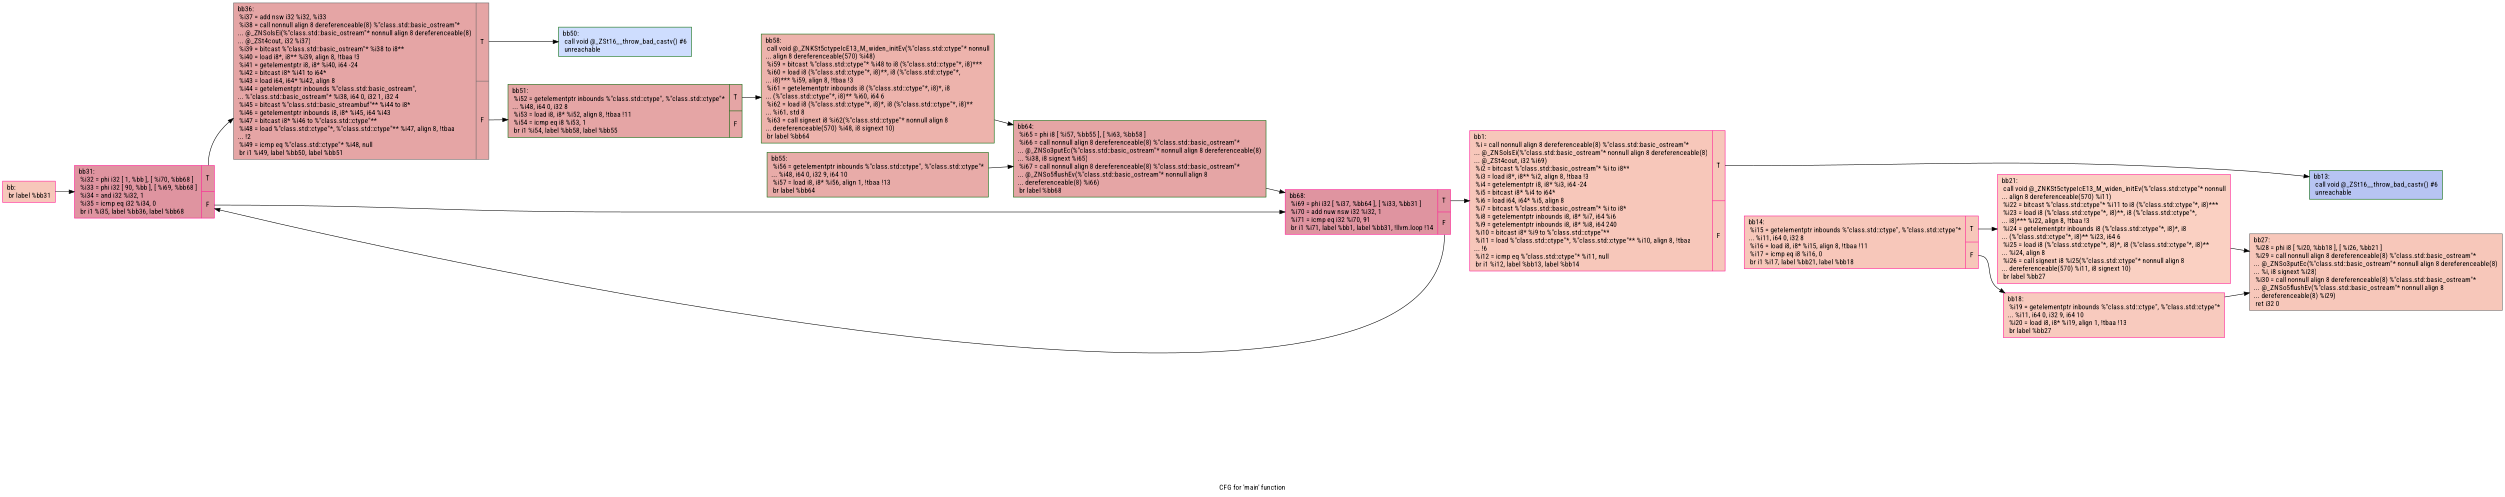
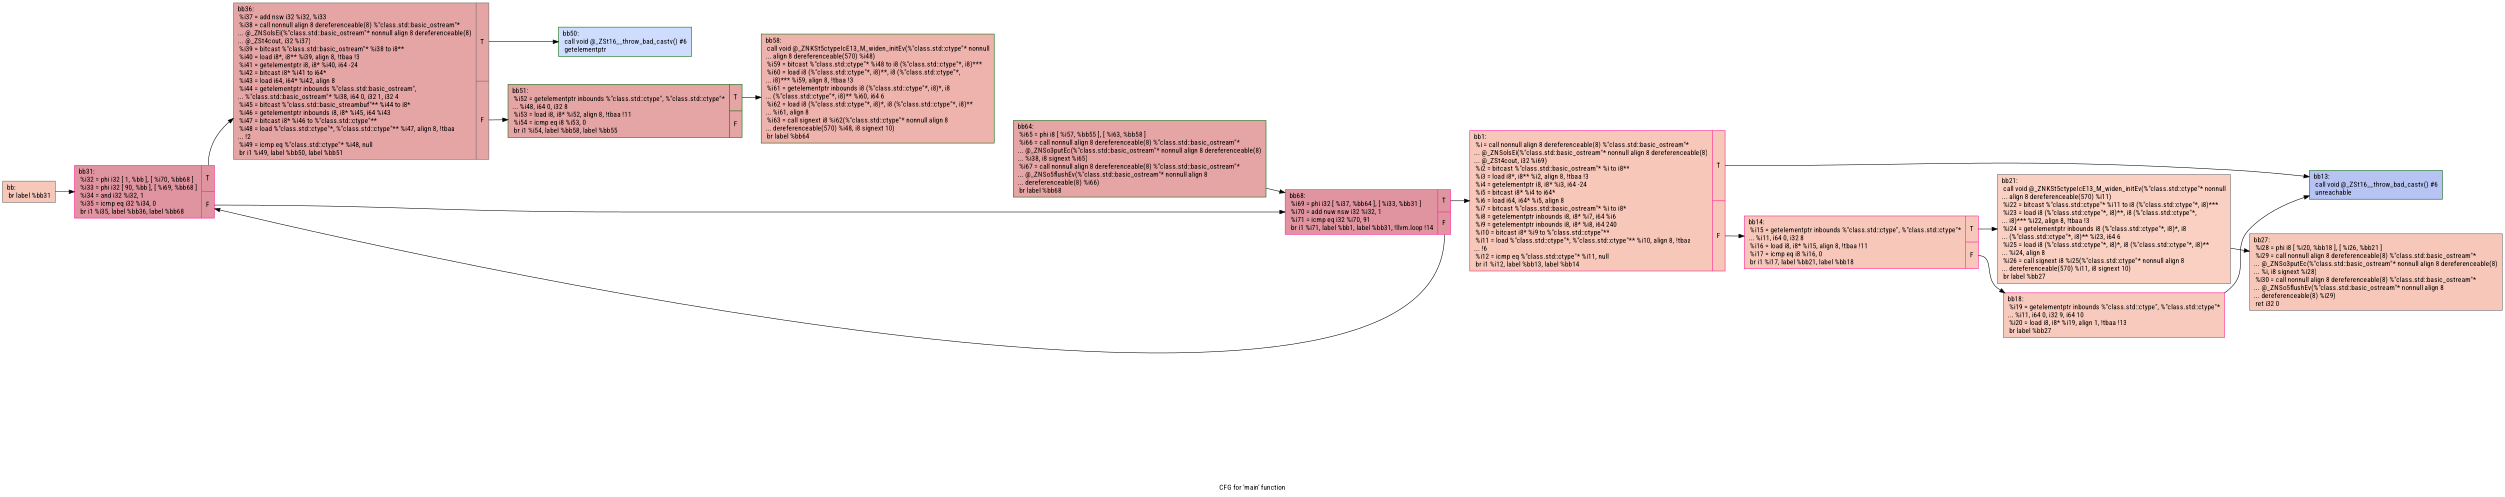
(582, 49) -> (585, 49)
(785, 112) -> (787, 112)
(1001, 122) -> none
(549, 123) -> (549, 123)
(878, 175) -> none
(29, 192) -> (29, 192)
(2114, 229) -> (2114, 229)
none -> (1732, 236)
(2234, 295) -> (2247, 232)
